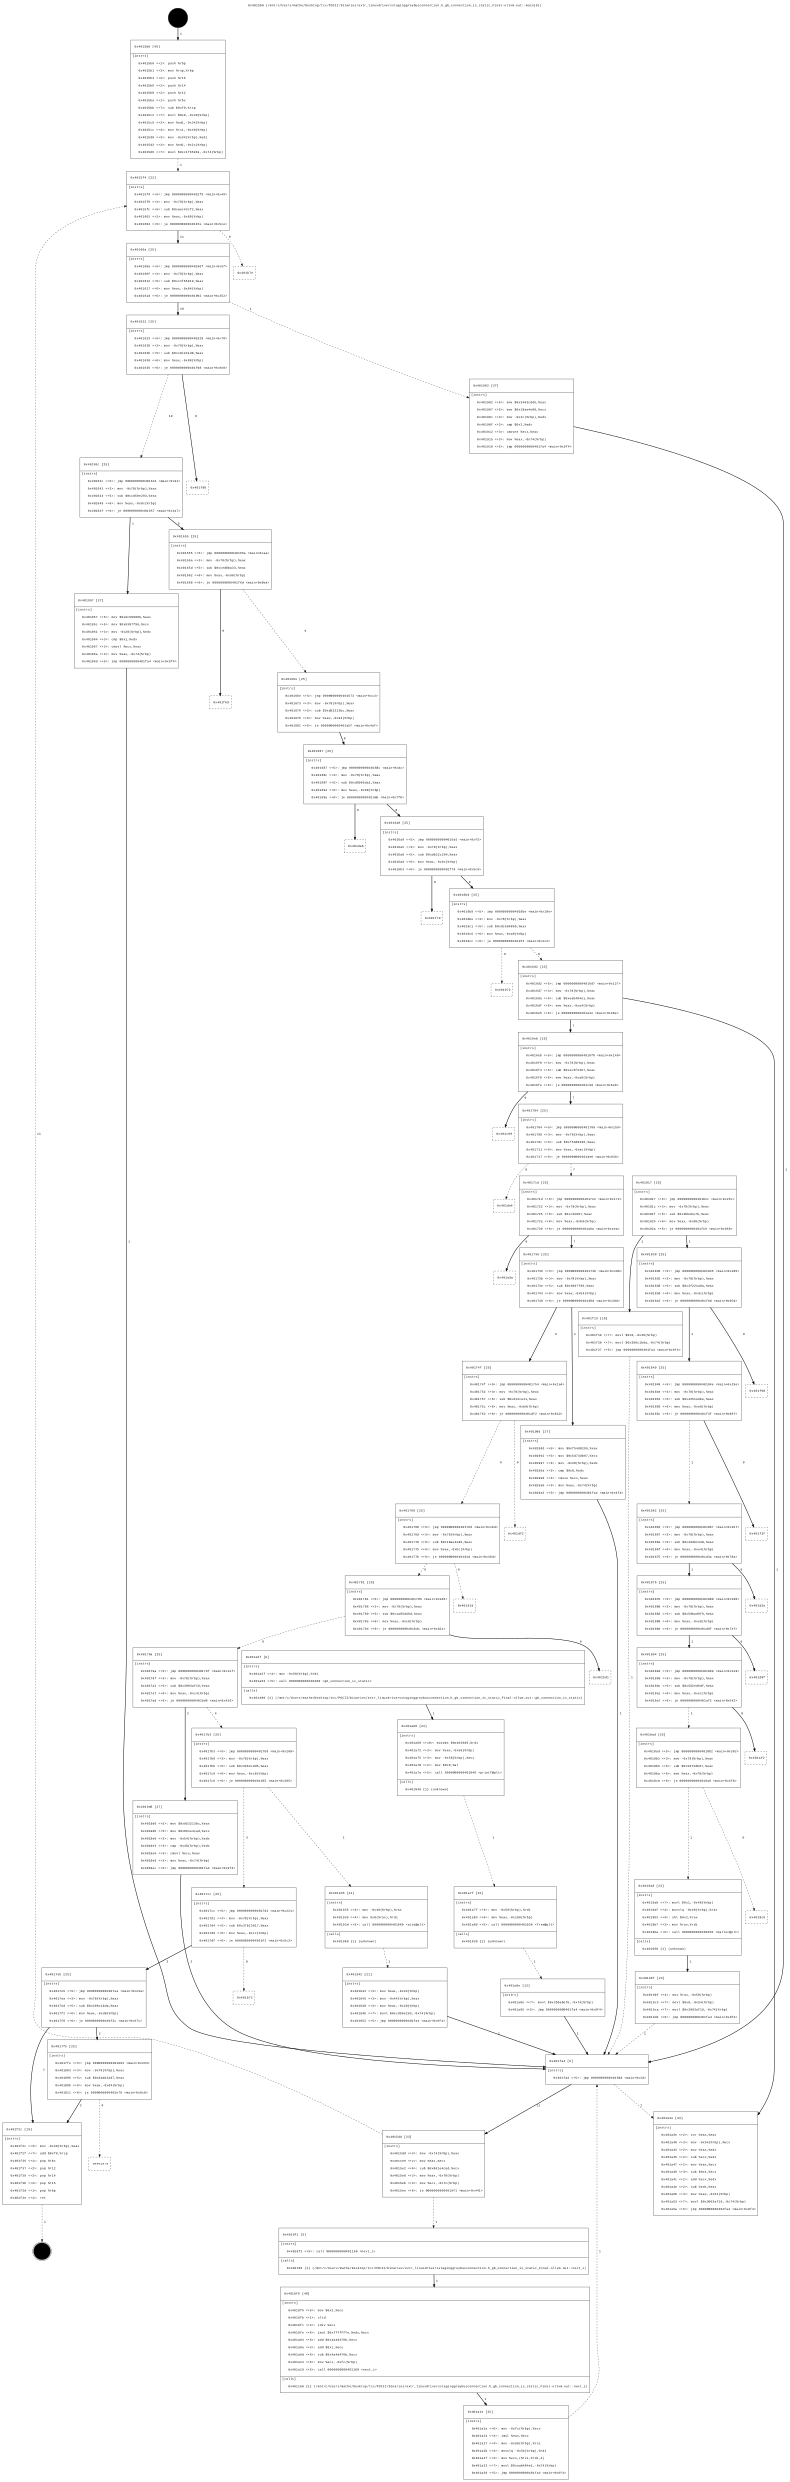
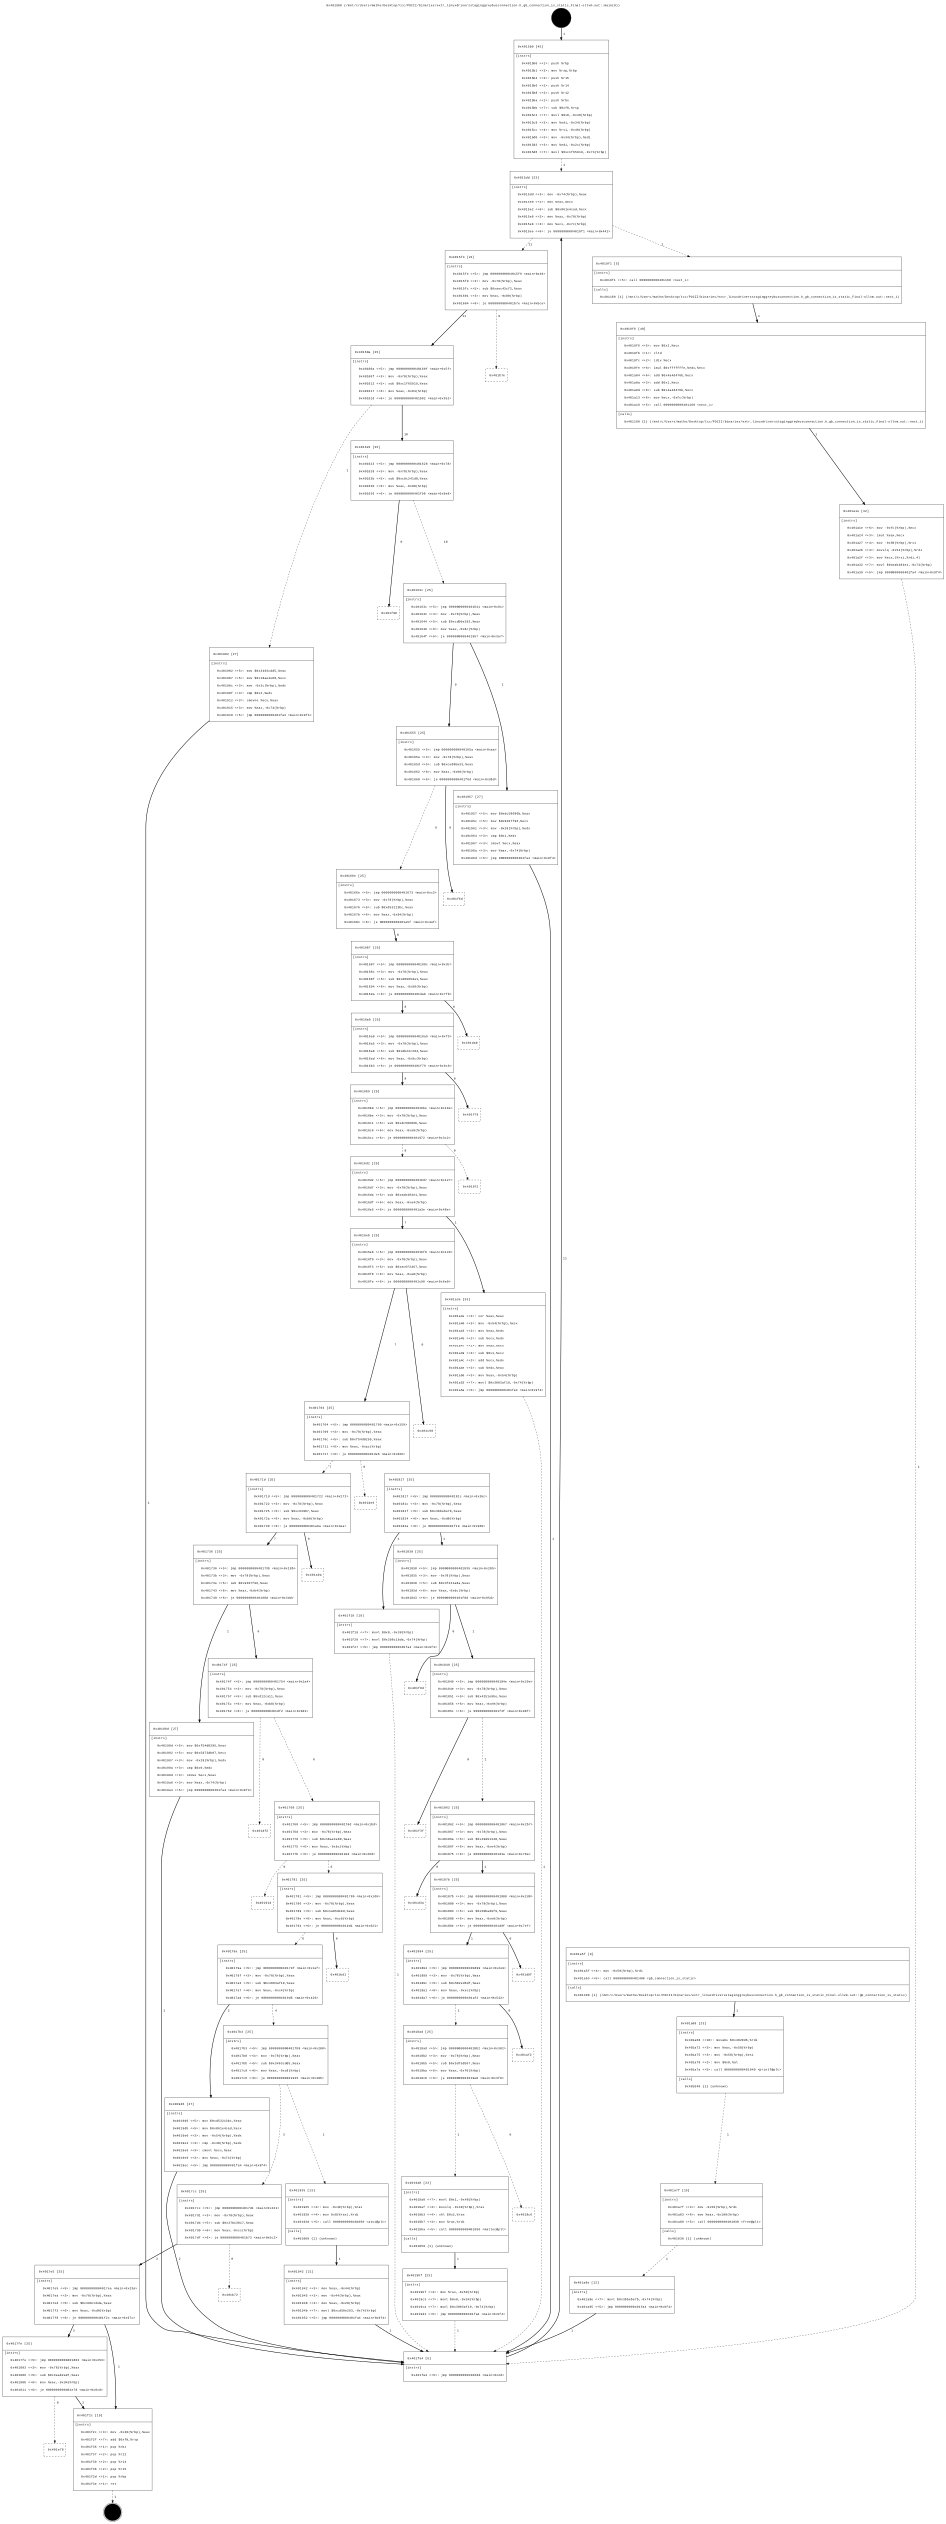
(178, 164) -> (561, 164)
(385, 1957) -> (337, 2254)
(633, 2101) -> (541, 1882)
